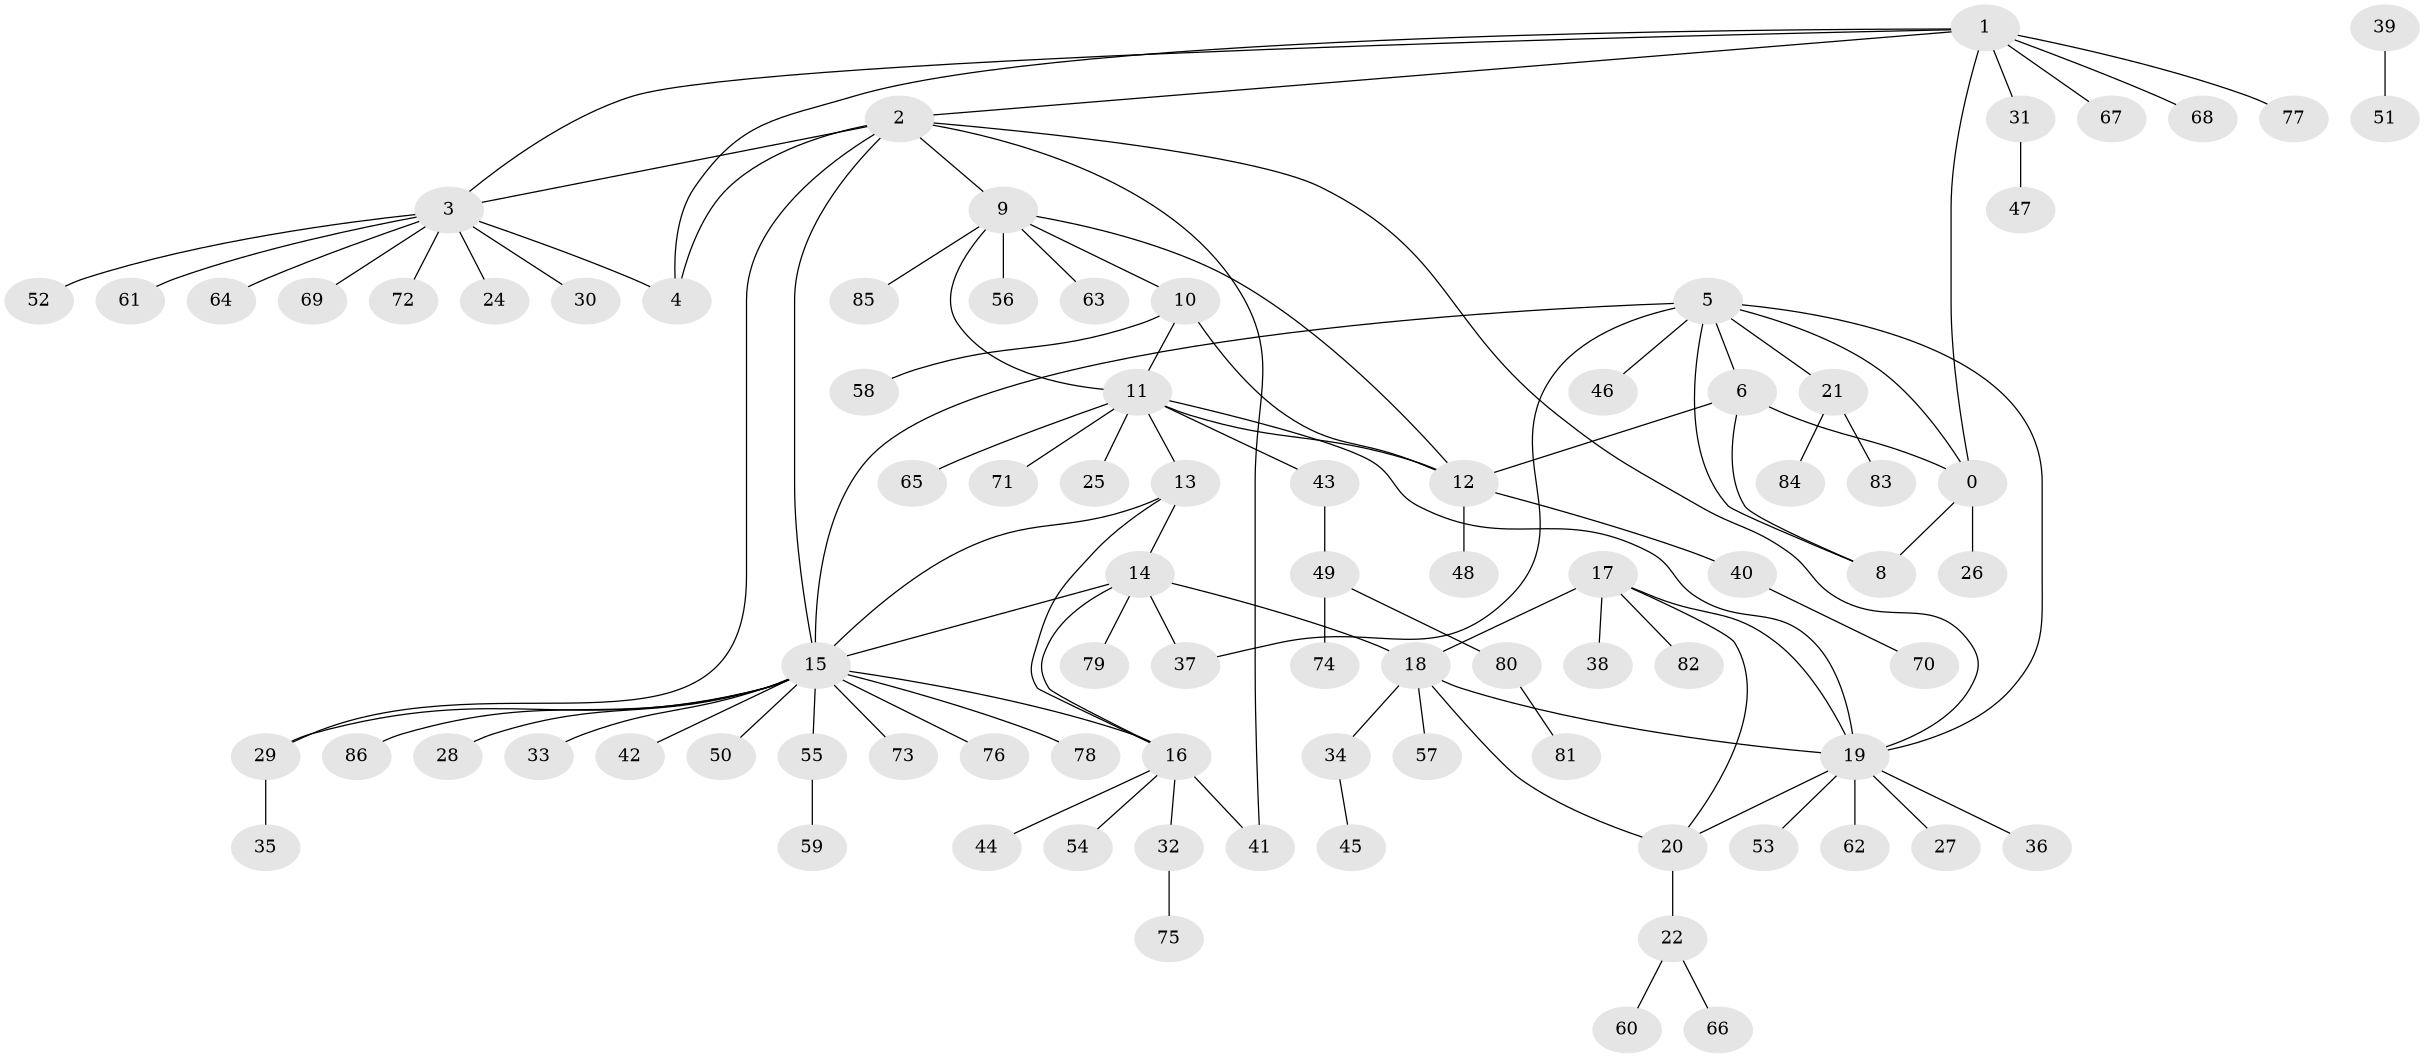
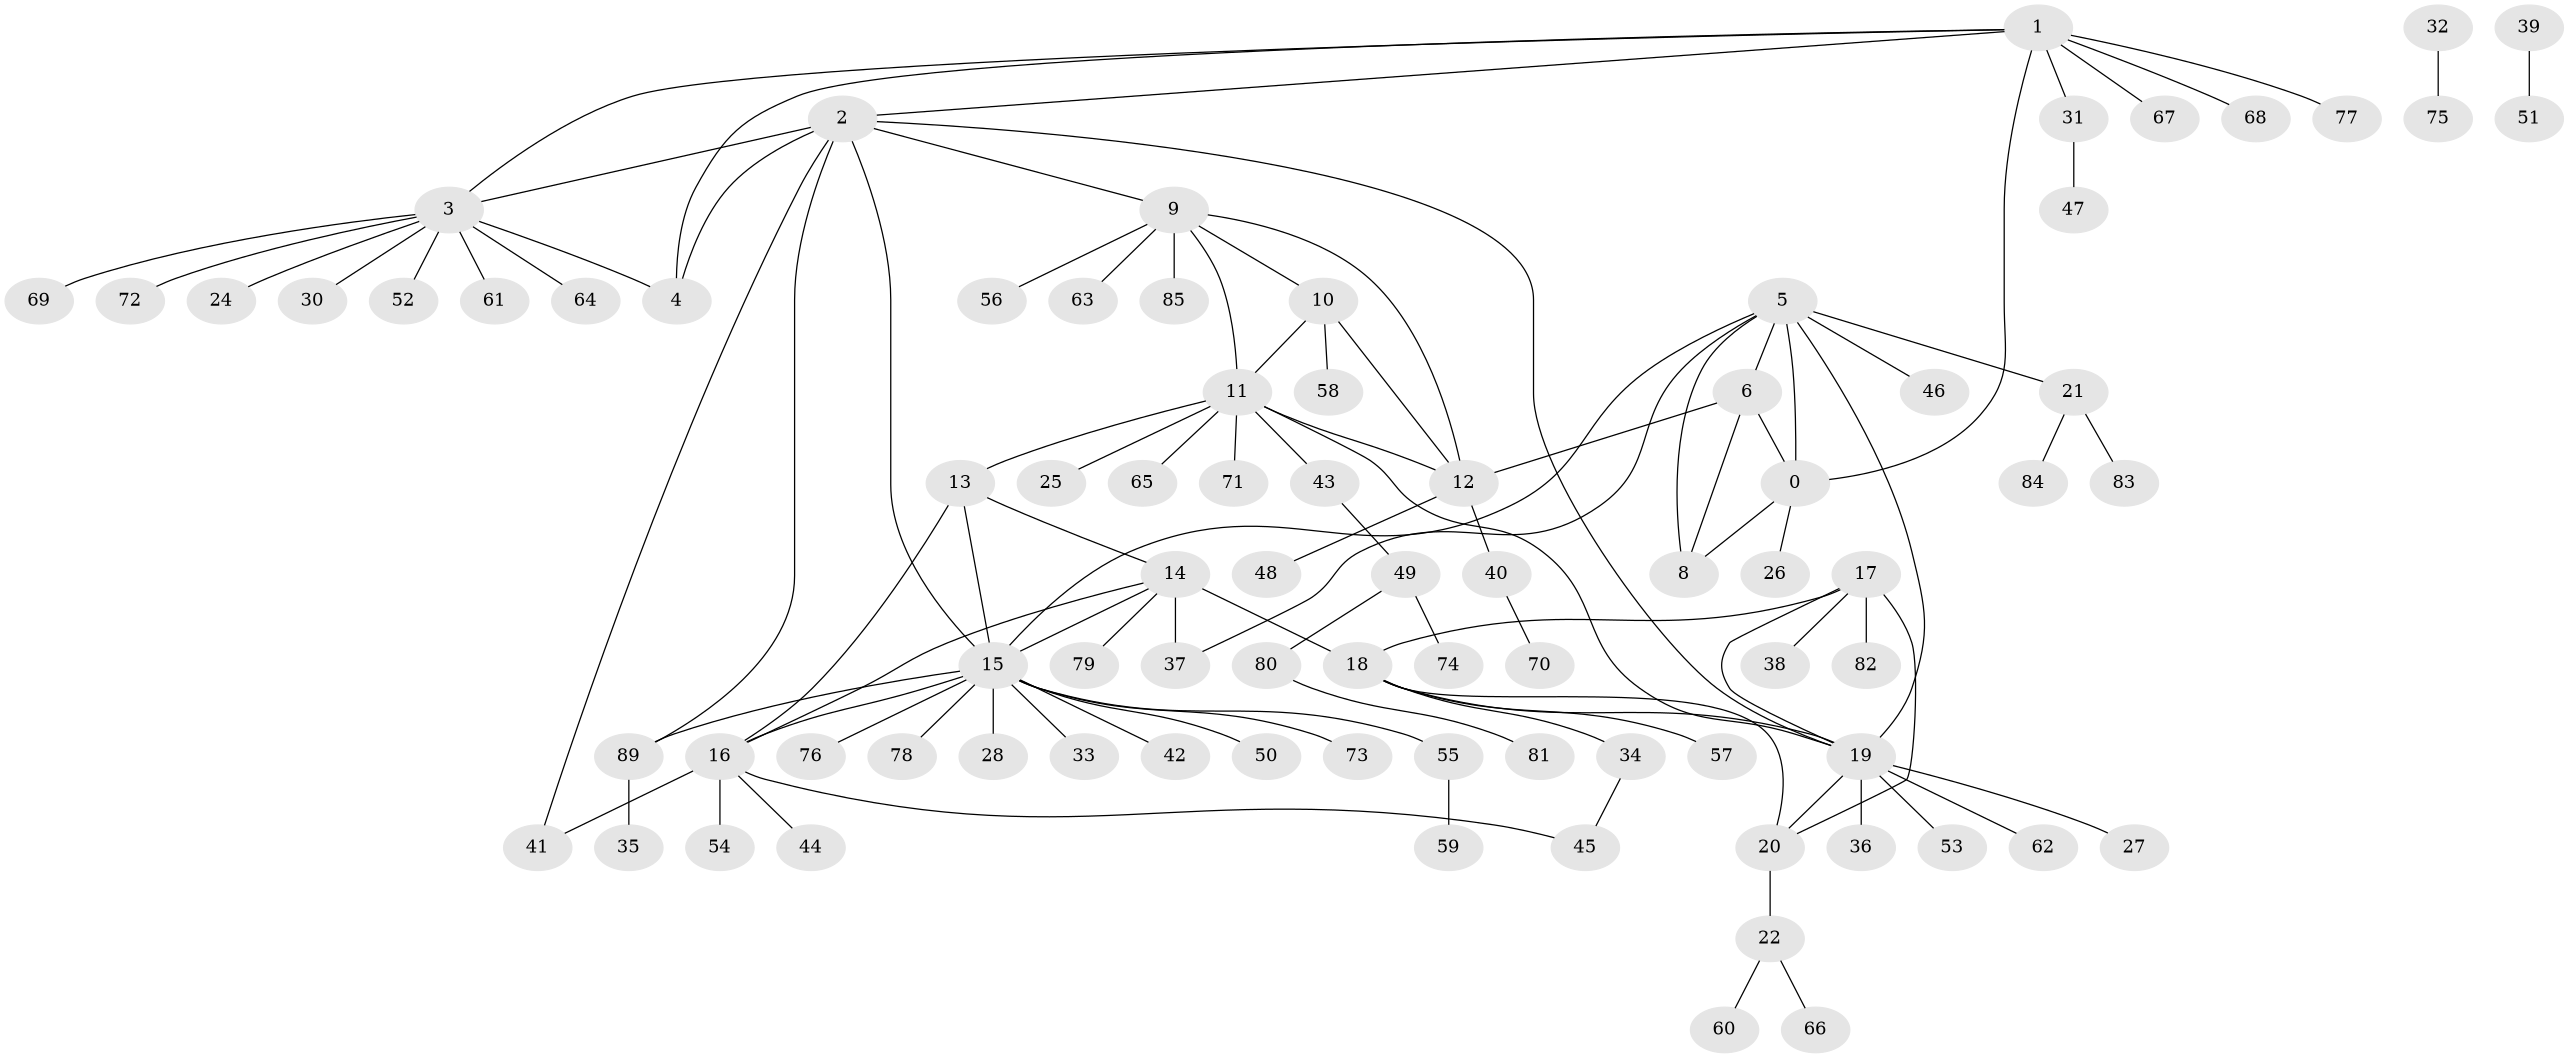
(266, 757) -> (629, 757)
(357, 757) -> none
(1173, 802) -> (1149, 814)
